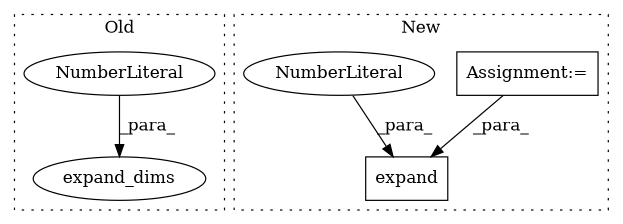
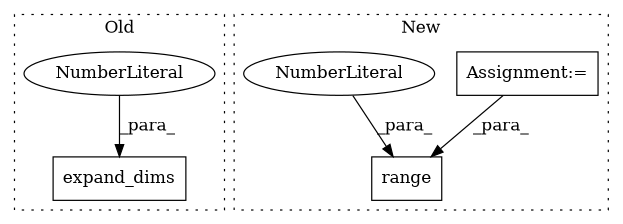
(119, 179) -> (119, 179)
(407, 179) -> (407, 179)
